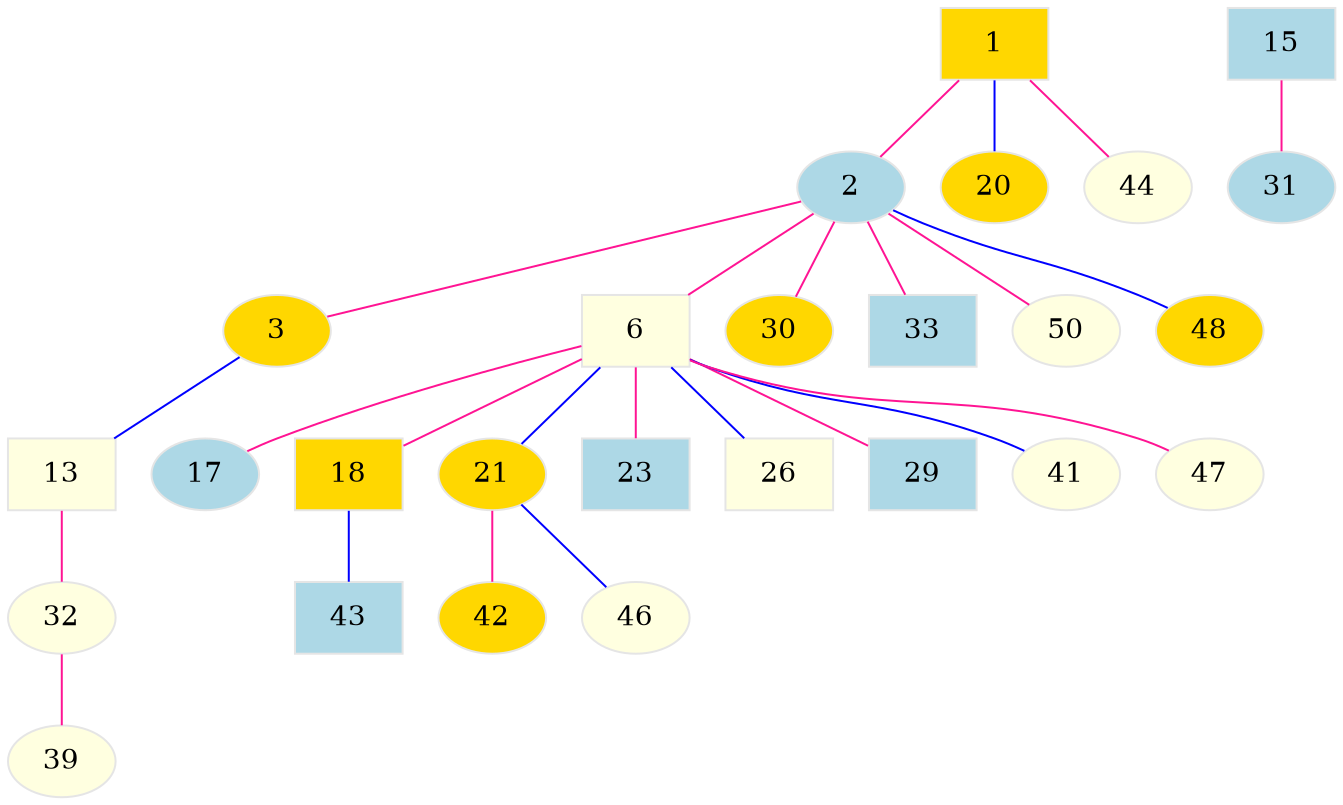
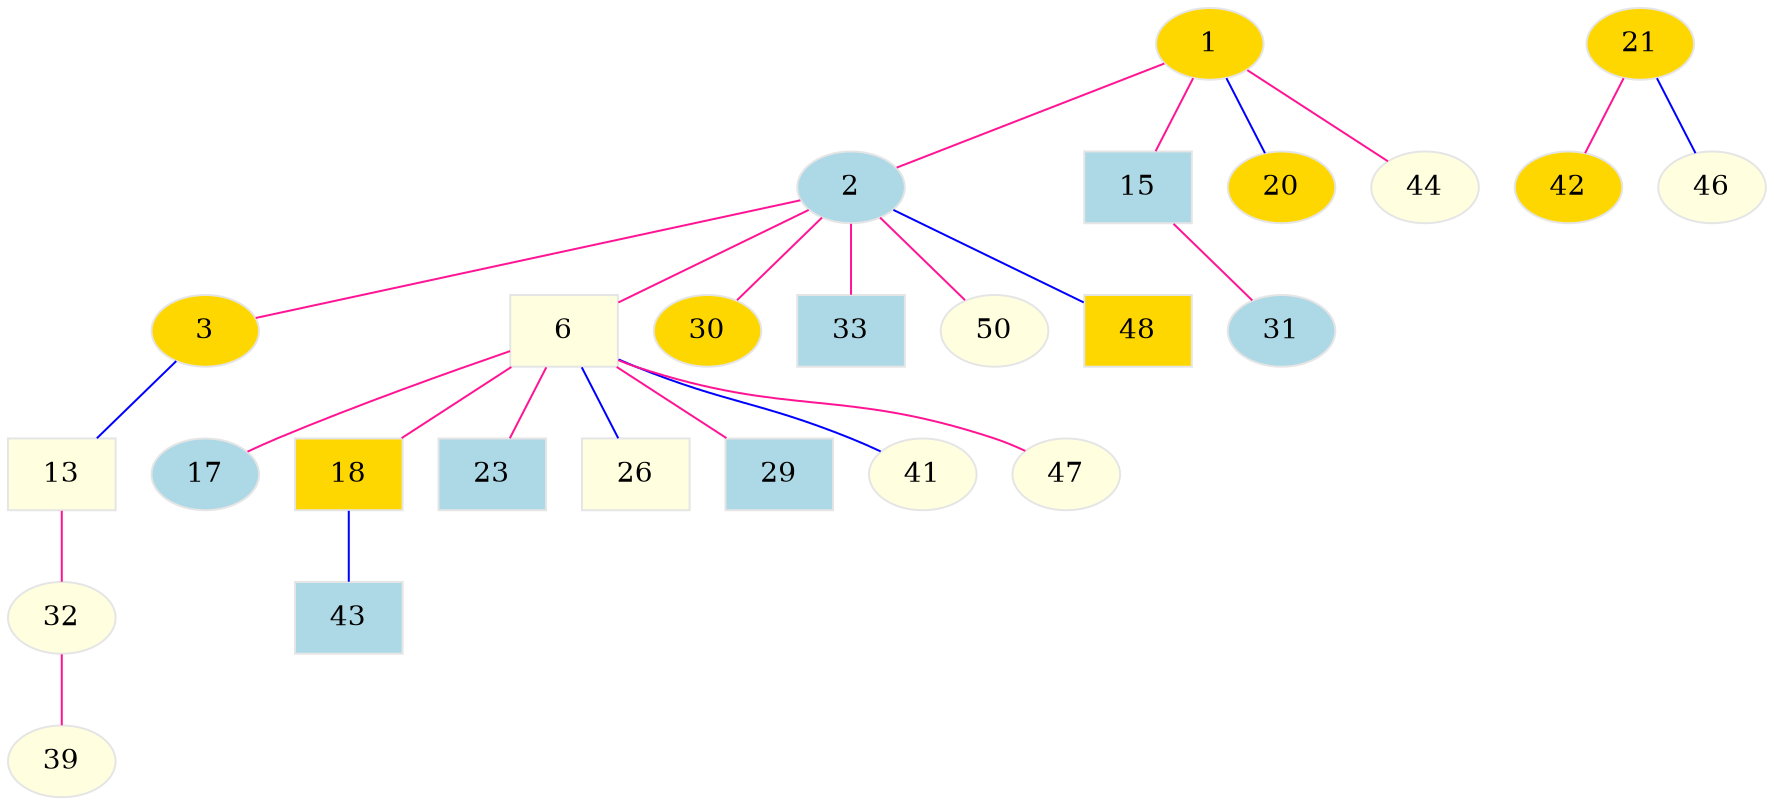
(995, 44) -> (1210, 44)
none -> (1174, 115)
(1210, 331) -> (1138, 331)
(561, 406) -> none
